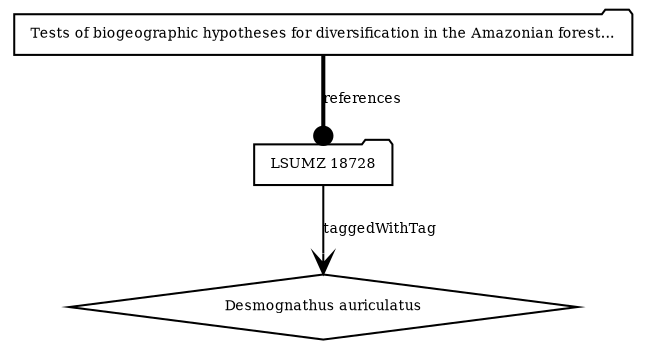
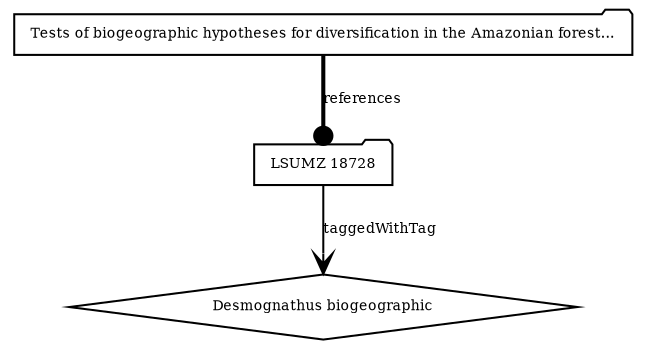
(323, 307) -> (323, 307)
